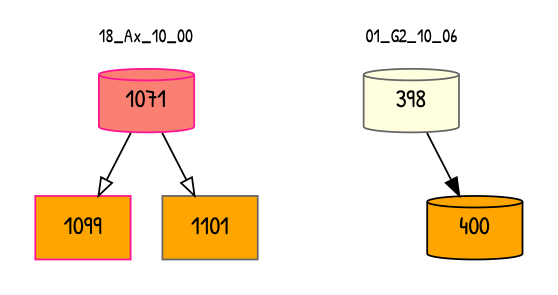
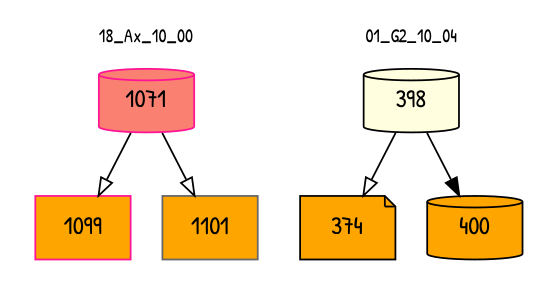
(411, 38) -> (411, 38)
(411, 101) -> (411, 101)
none -> (348, 228)
